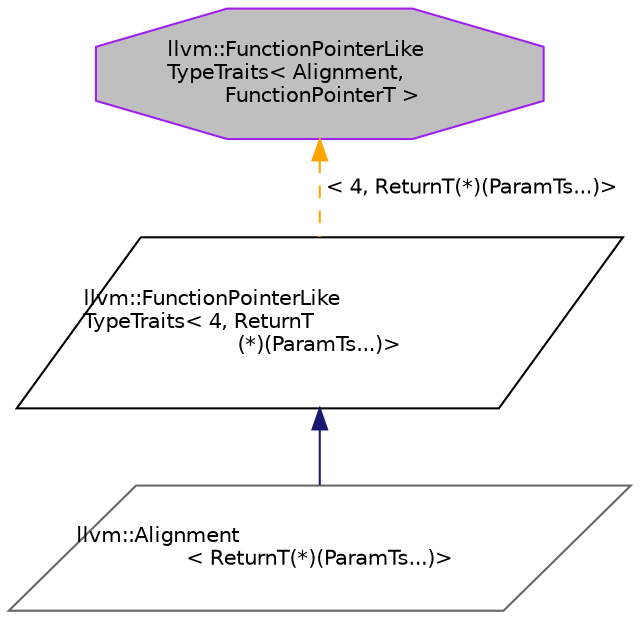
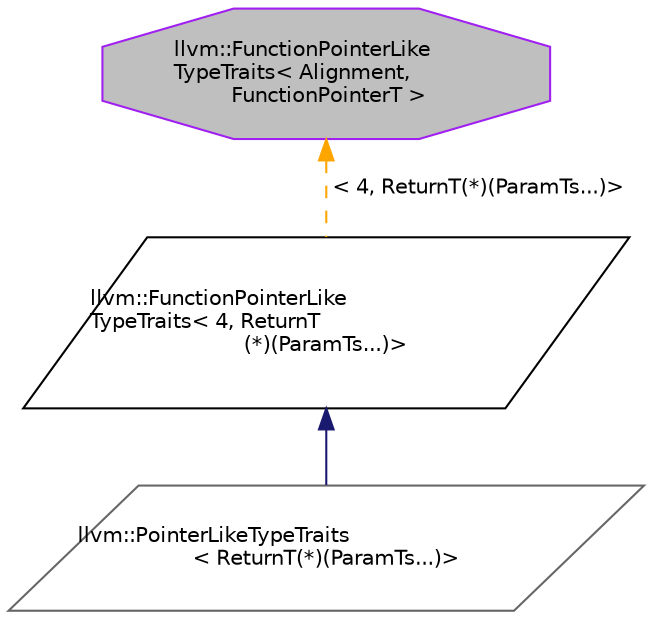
(320, 548) -> (326, 548)
